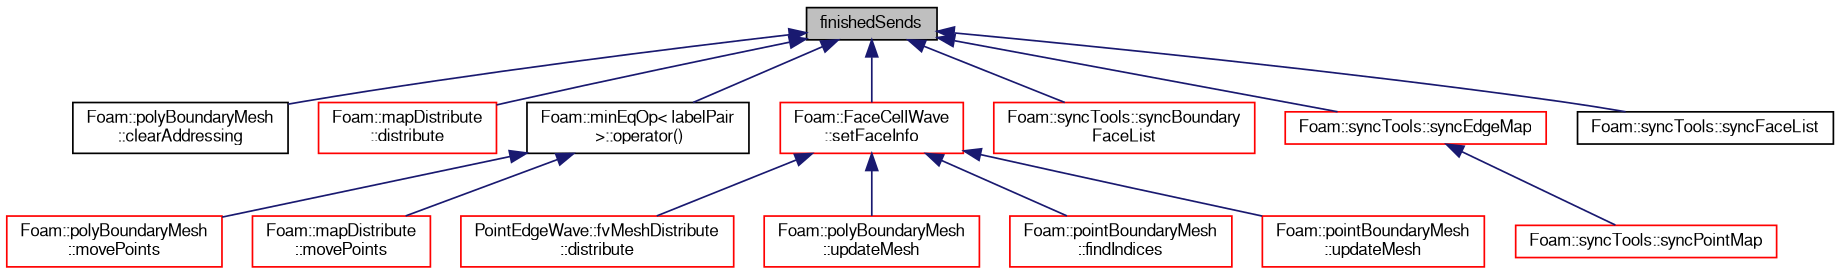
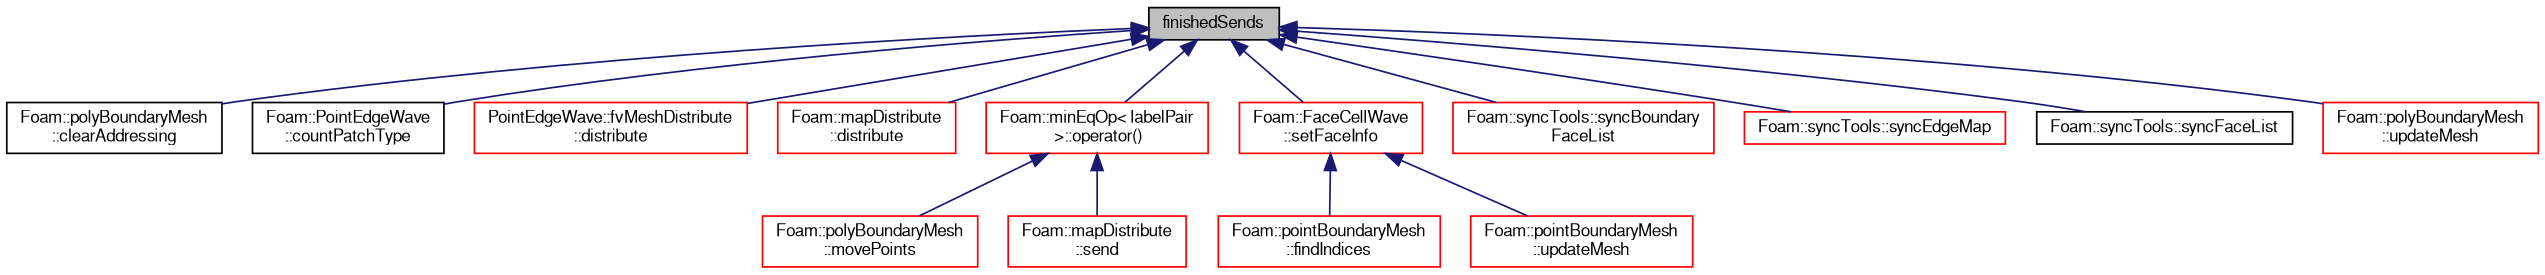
none -> (348, 128)
(638, 128) -> (1097, 128)
(726, 188) -> (939, 71)
(872, 193) -> (1811, 53)
(341, 241) -> (1097, 241)
(1646, 241) -> none
